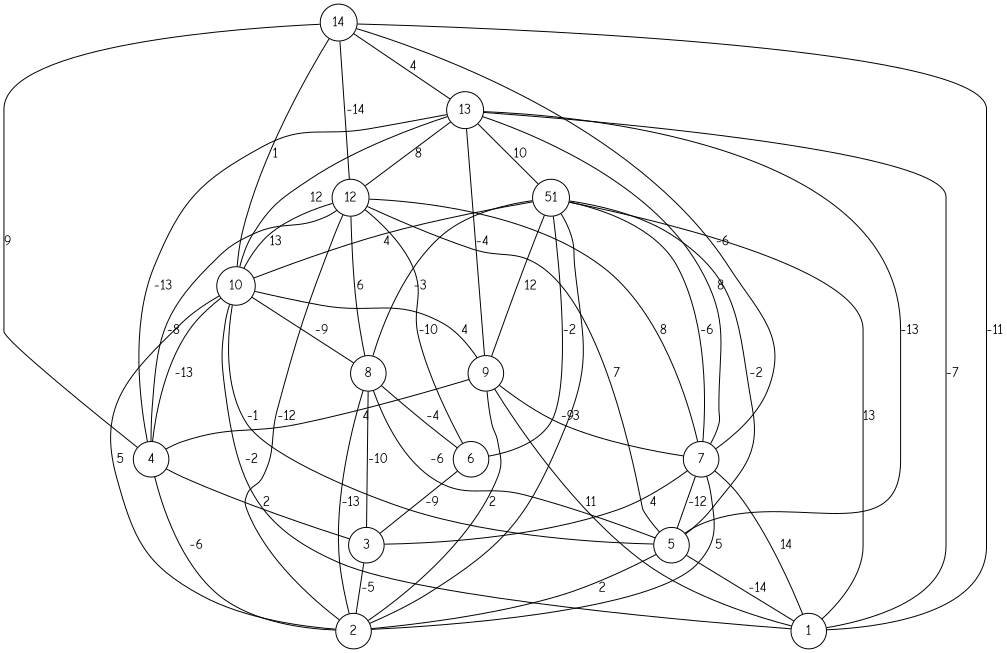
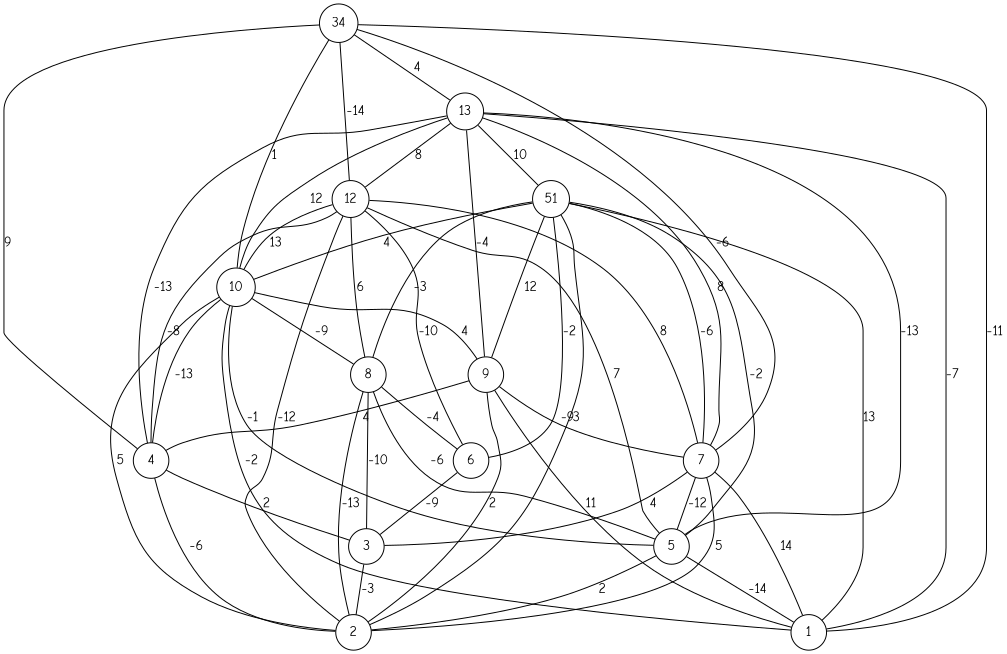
(339, 23) -> (339, 23)
(368, 588) -> (368, 589)
